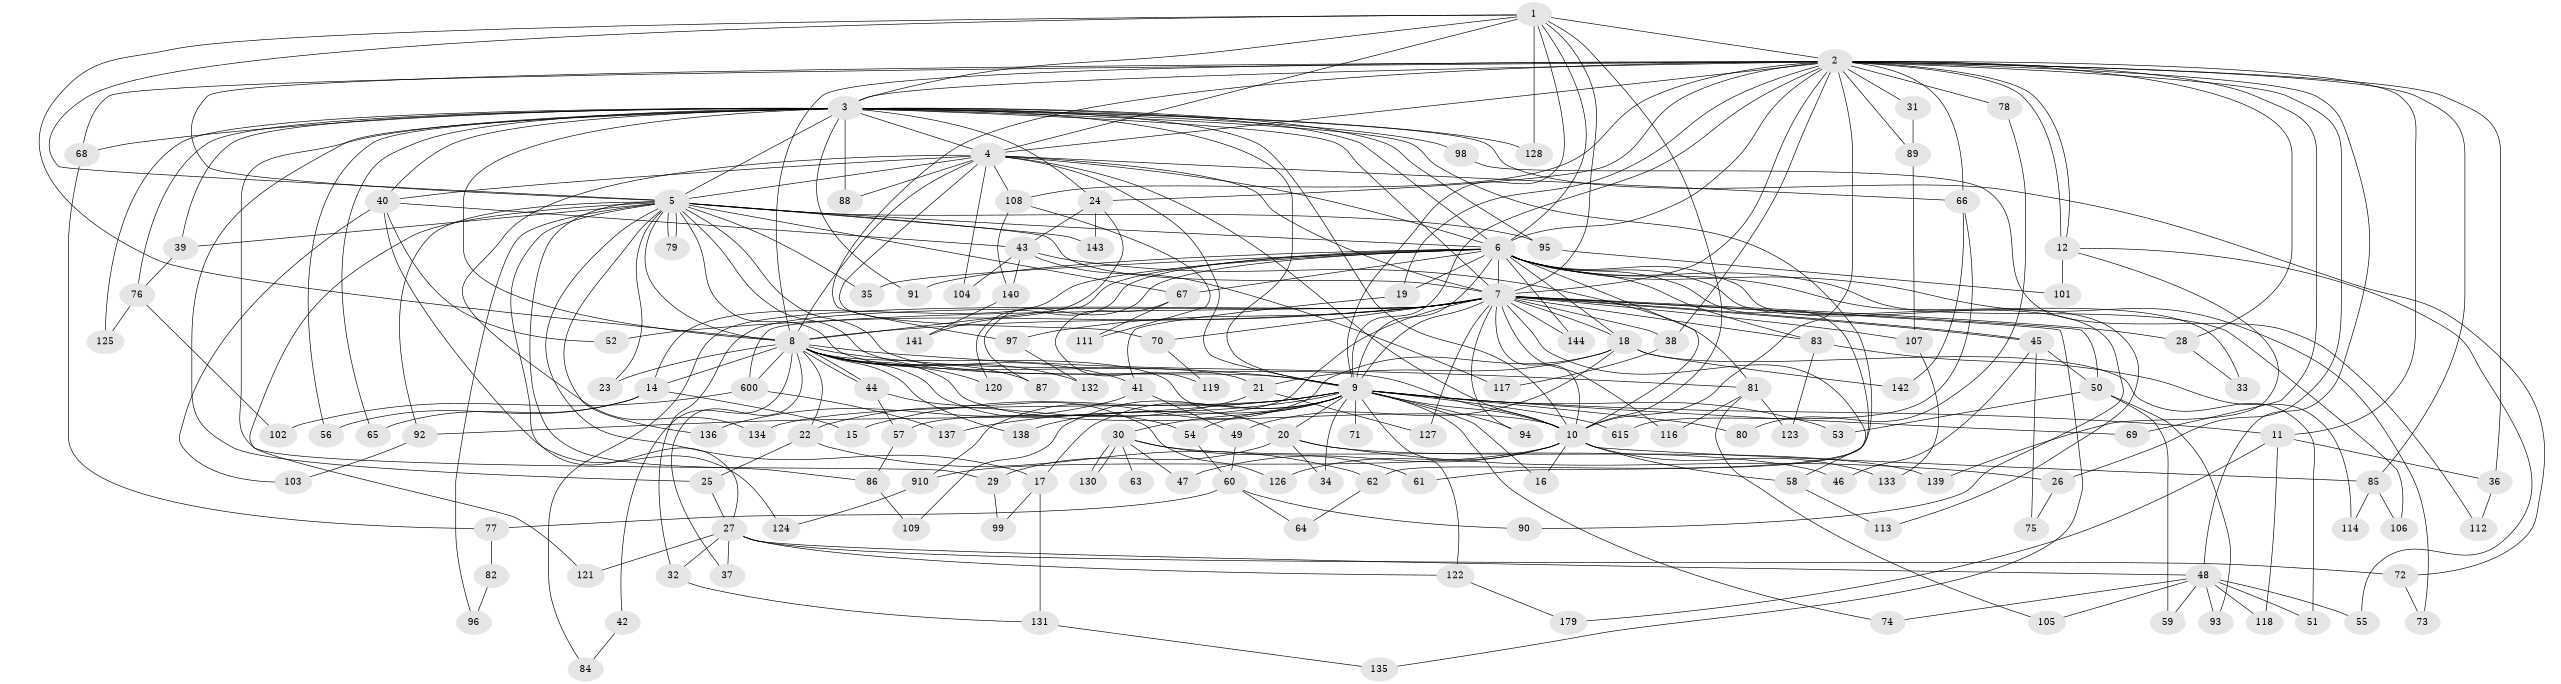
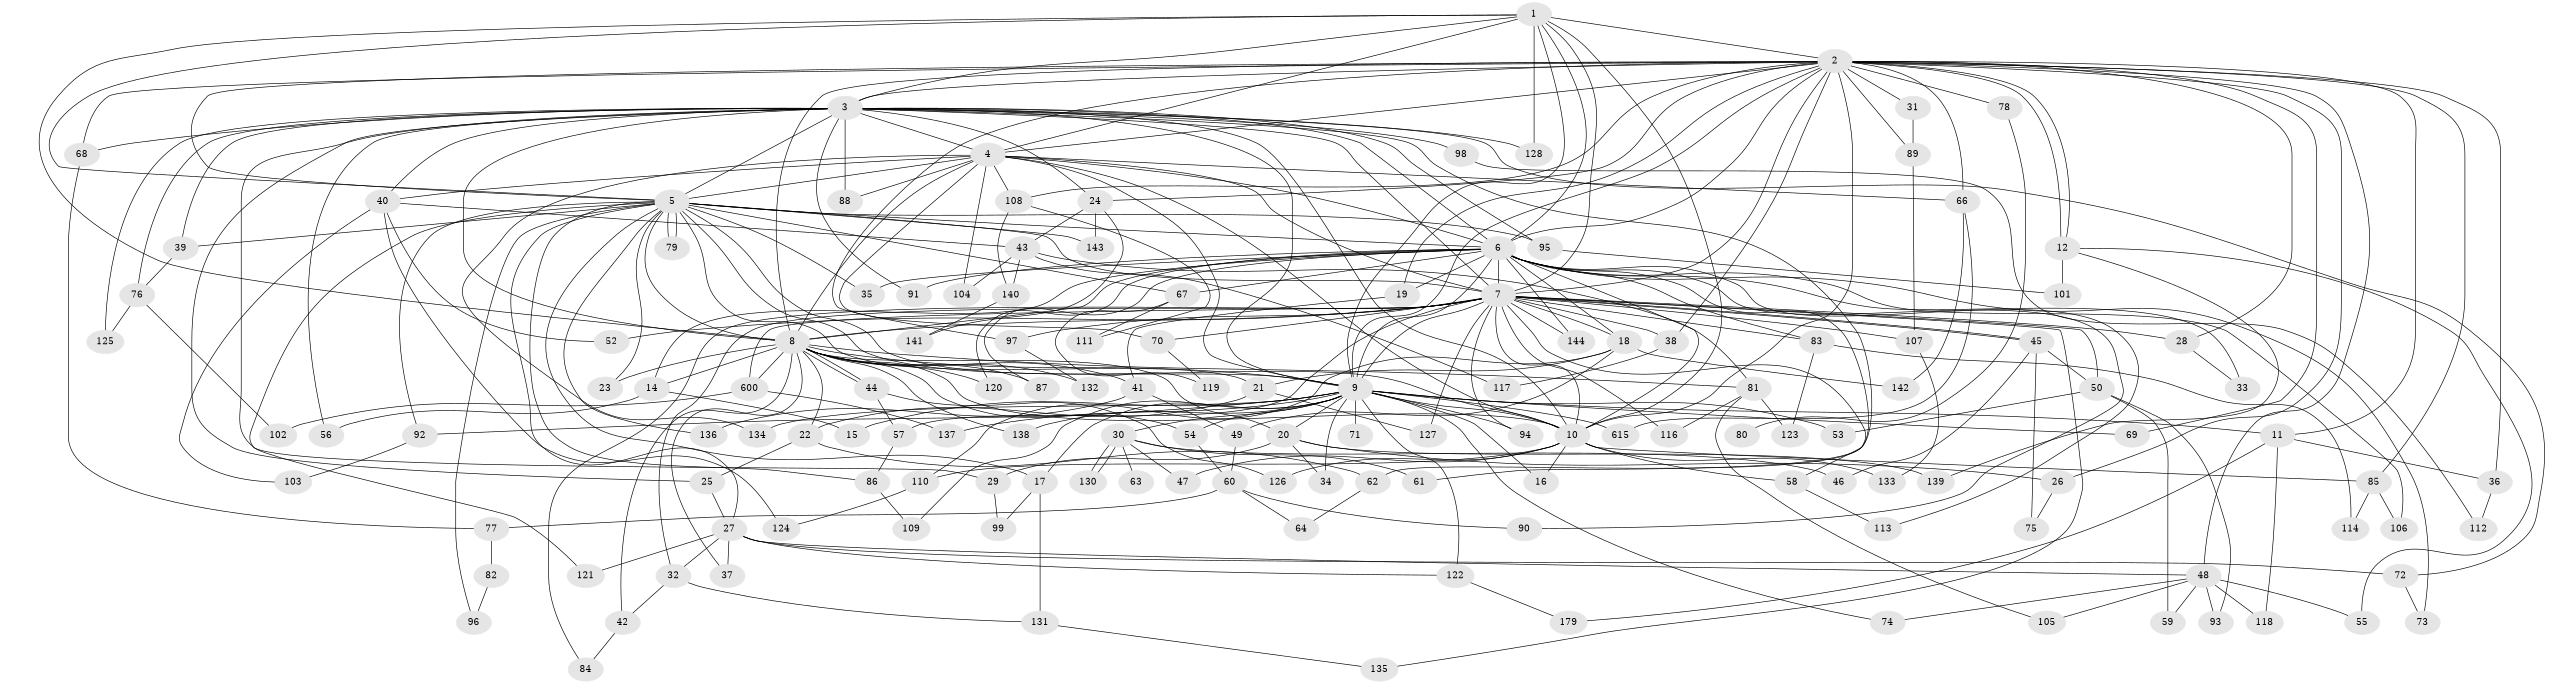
(1585, 412) -> none
(373, 435) -> none
(921, 482) -> (921, 482)
none -> (648, 599)
(2313, 623) -> none
